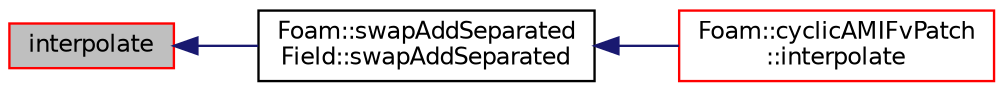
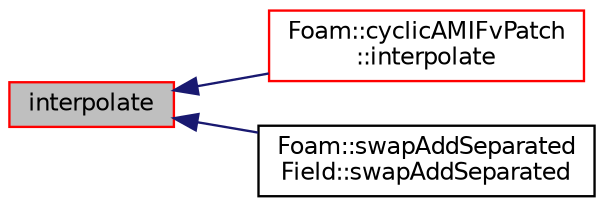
(649, 46) -> (233, 80)
